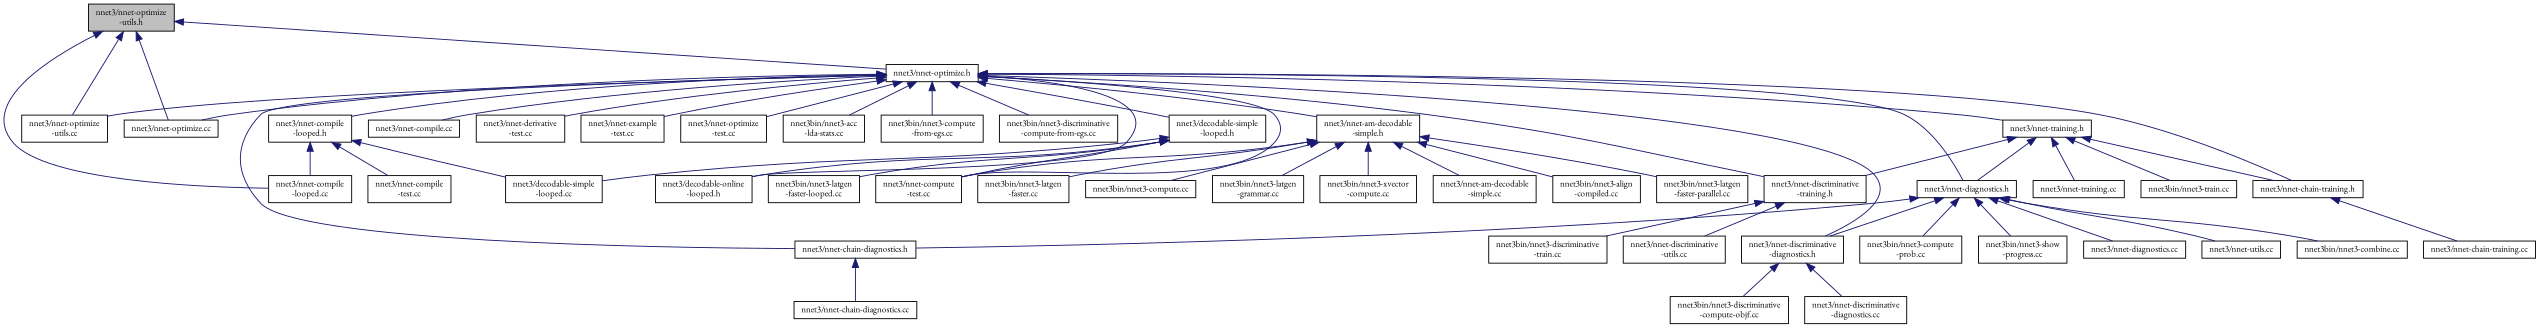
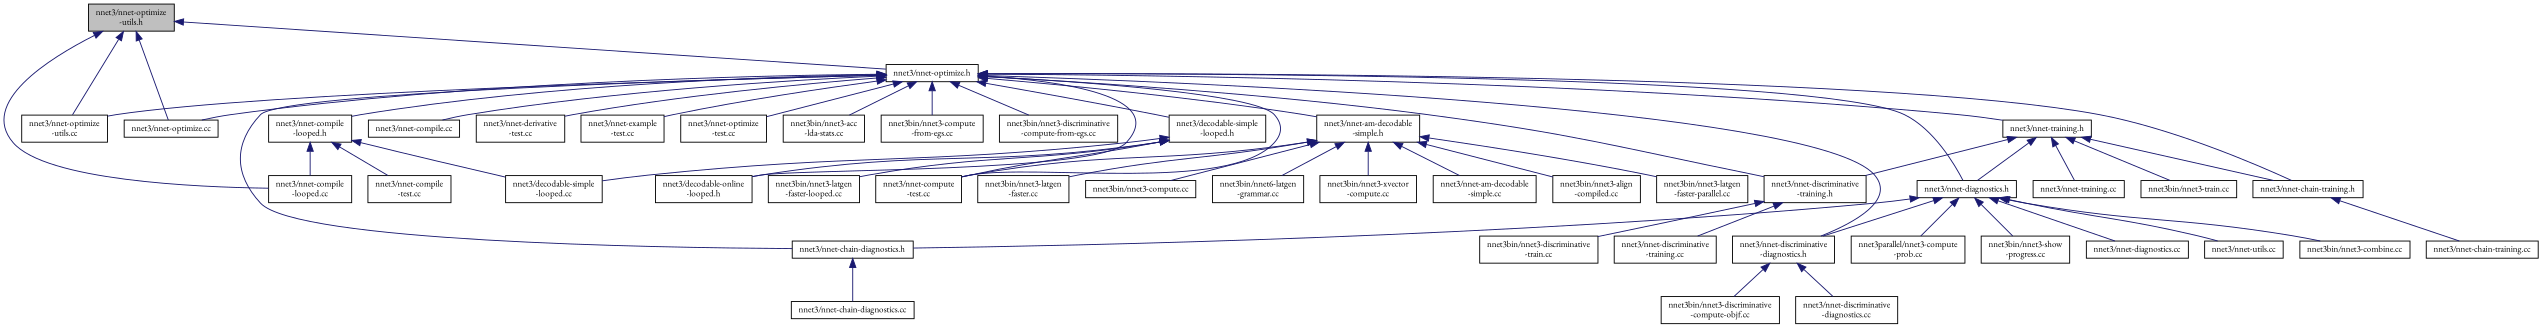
(1258, 189) -> (1258, 189)
(1674, 250) -> (1665, 250)
(1911, 250) -> (1908, 250)
